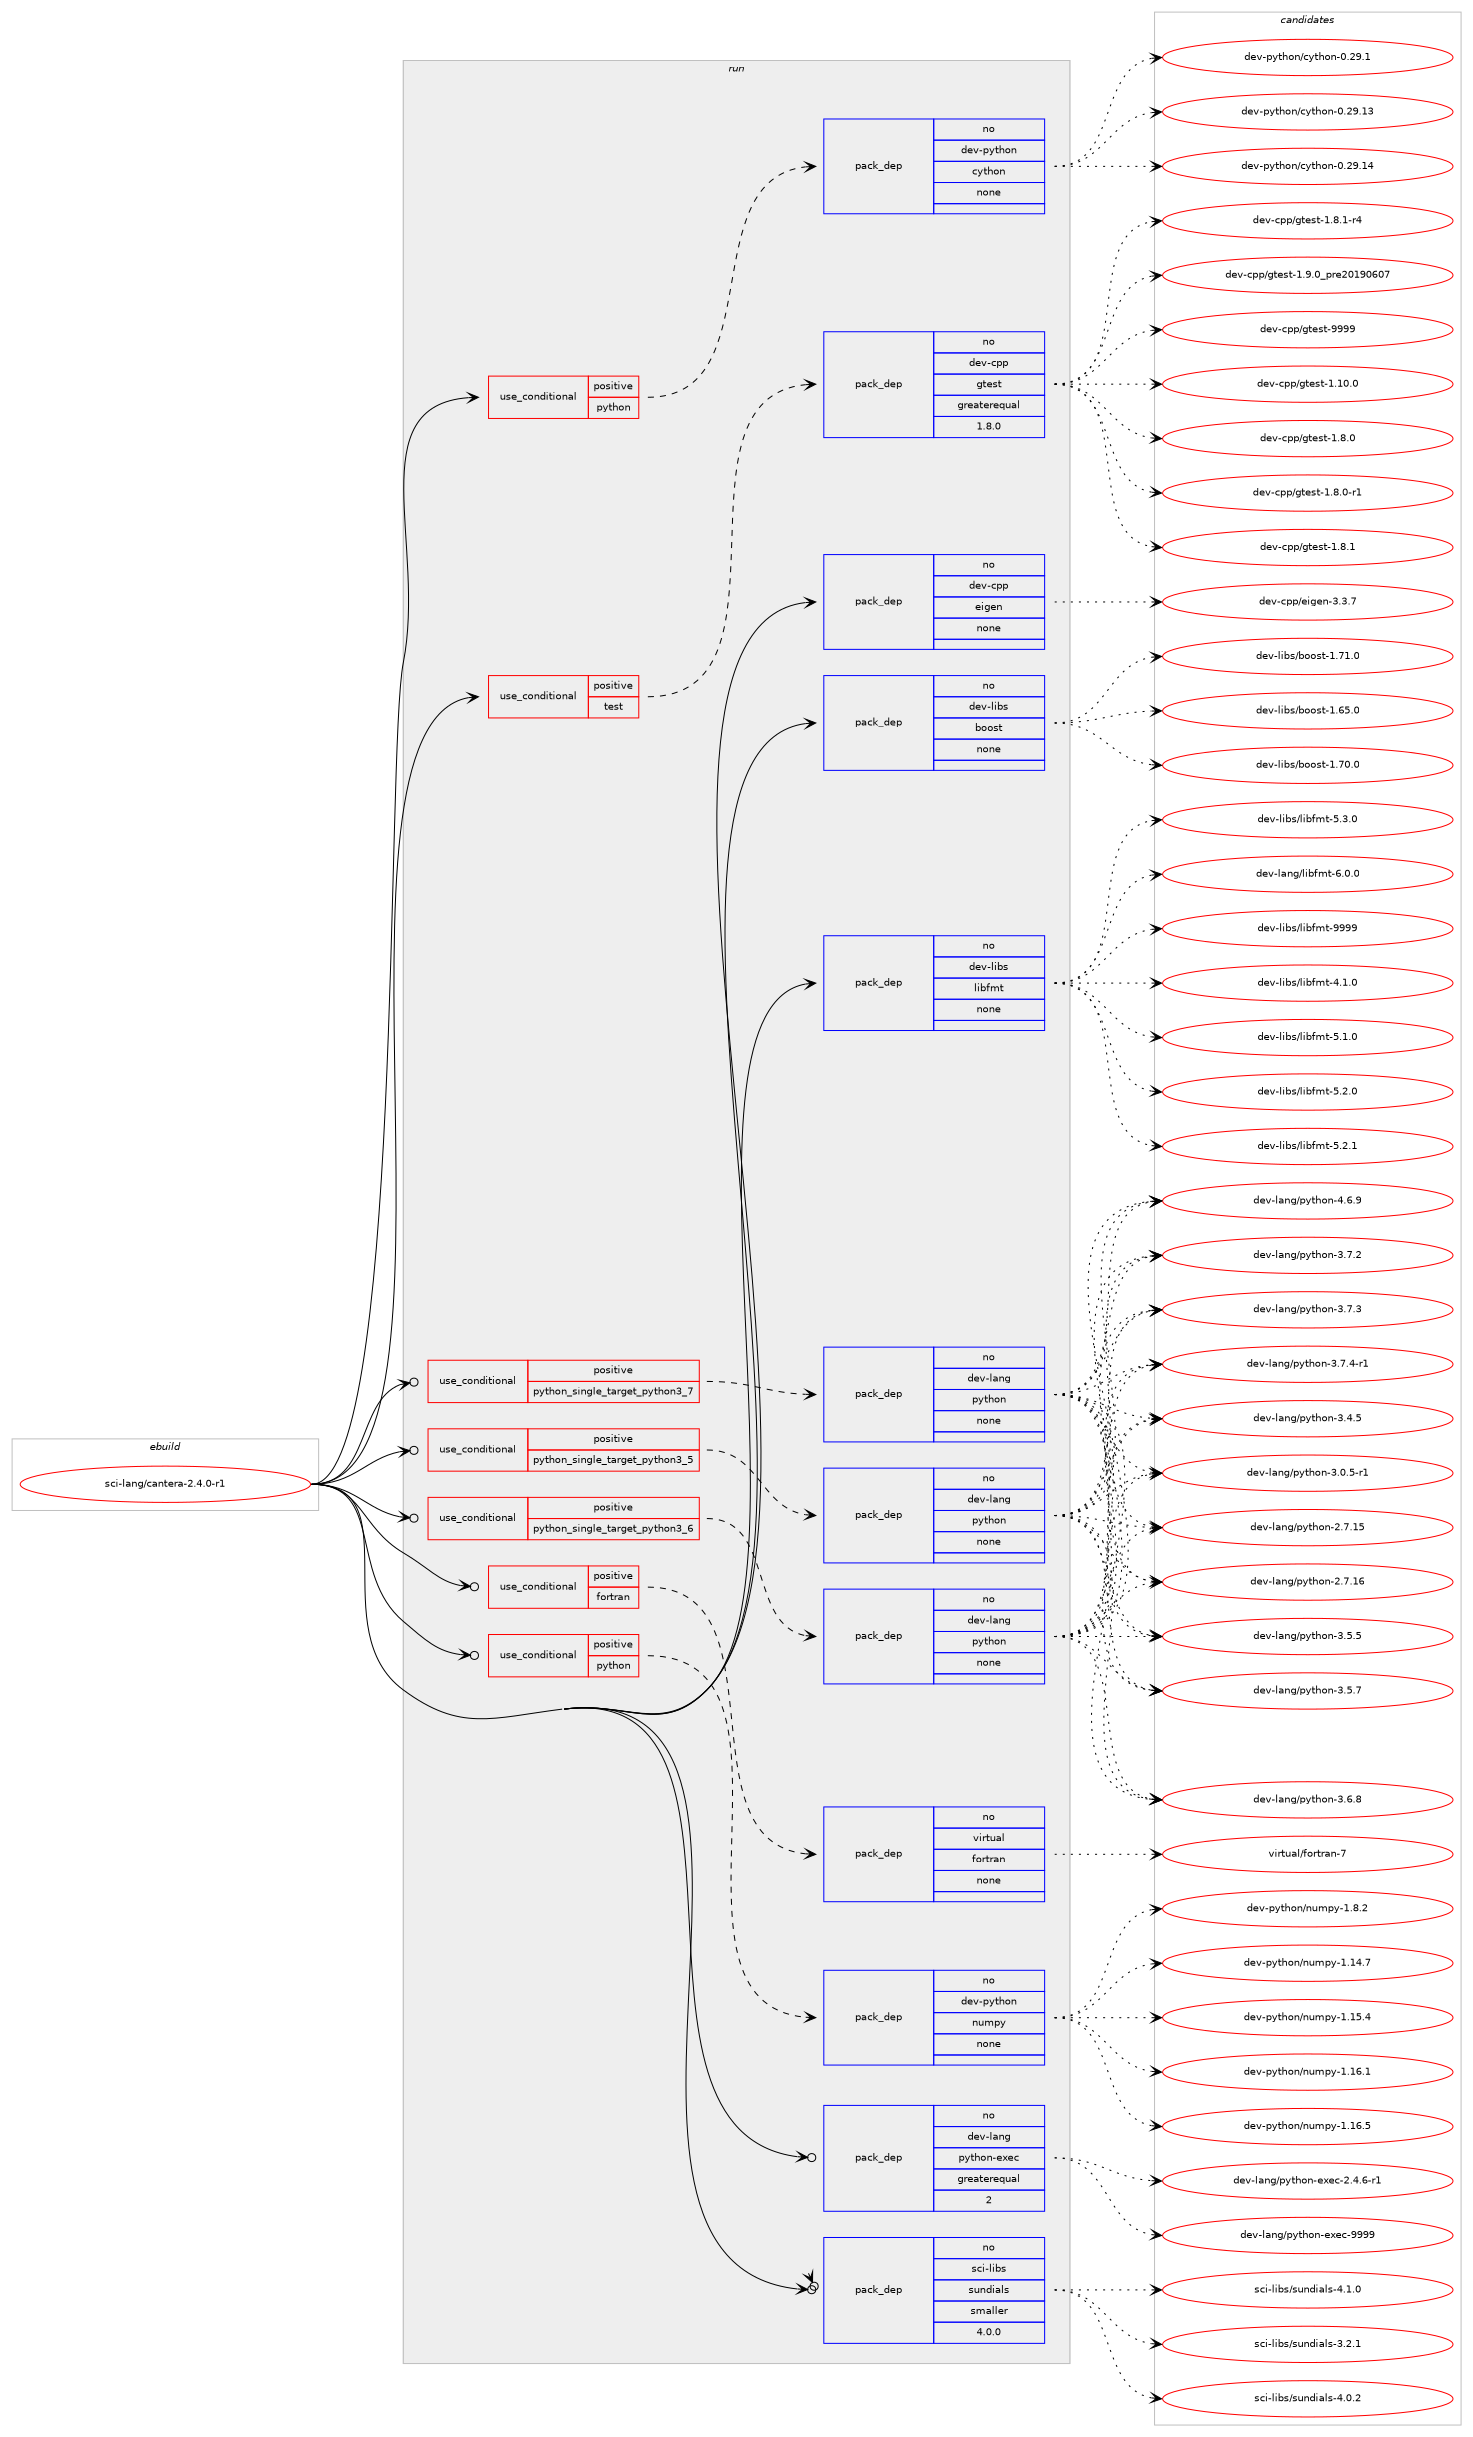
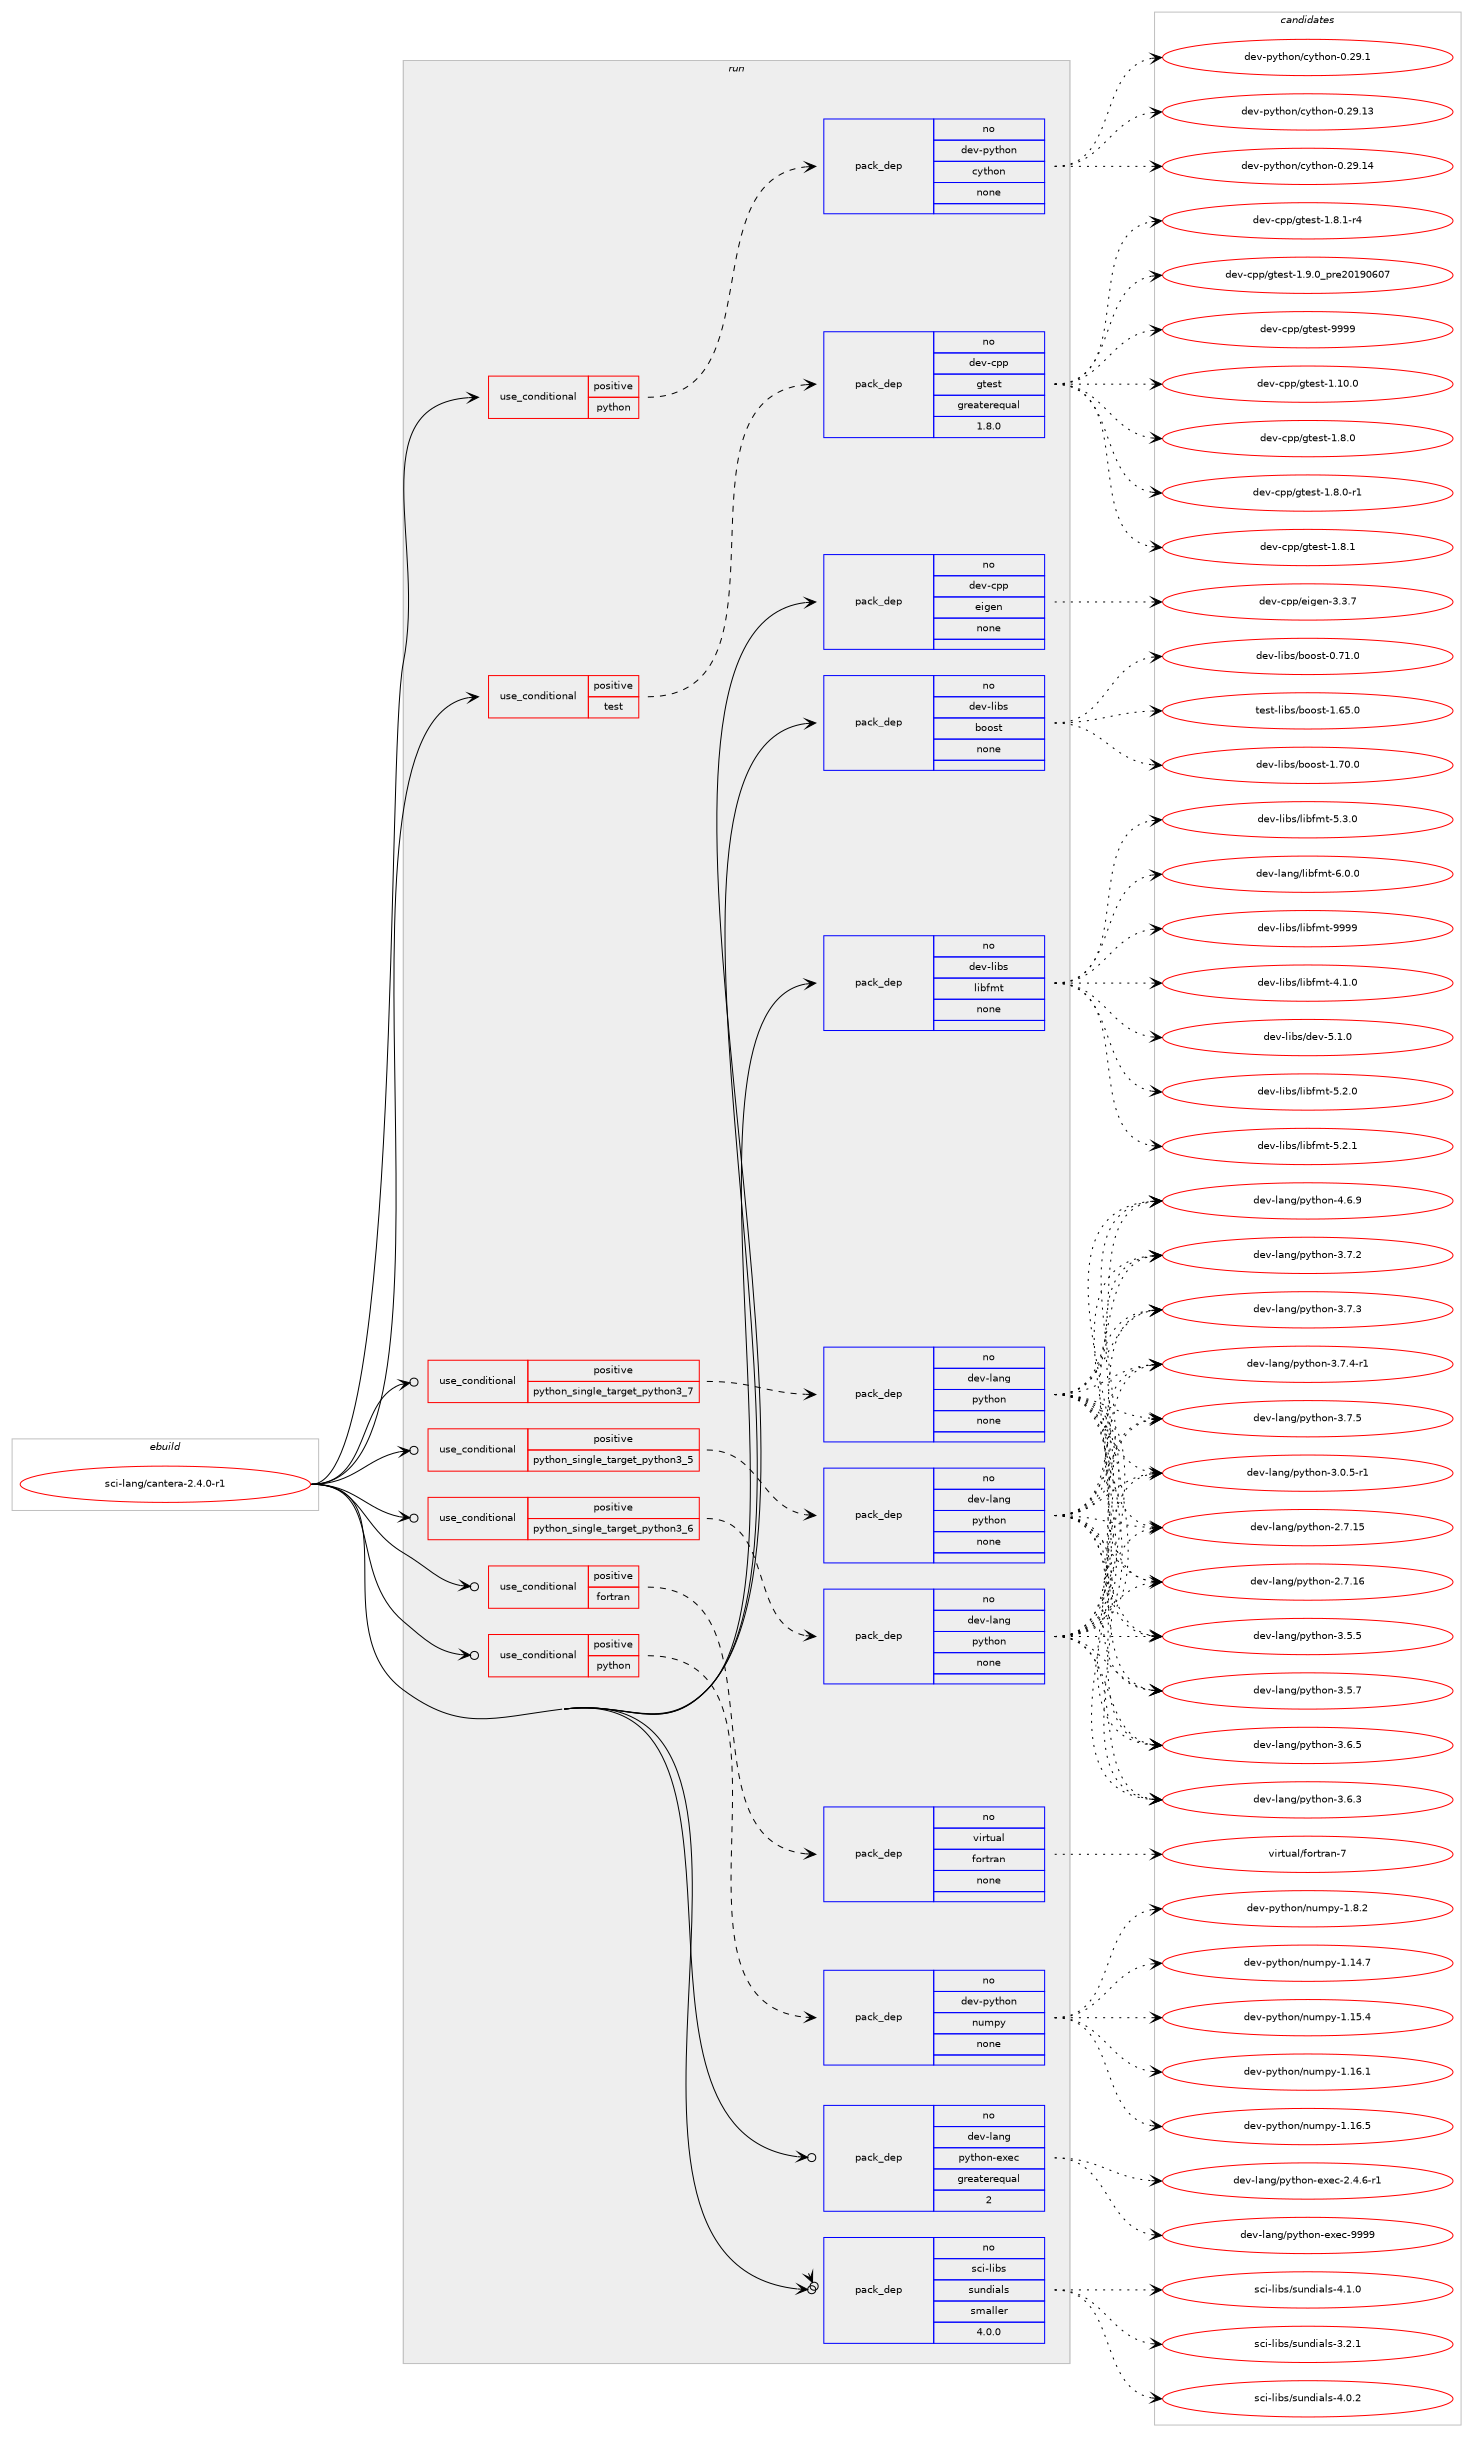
(1308, 656) -> (1308, 656)
(1308, 711) -> (1308, 711)
(1308, 1038) -> (1308, 1038)
(1308, 1419) -> (1308, 1419)
none -> (1308, 1745)
(1308, 1800) -> (1308, 1800)
